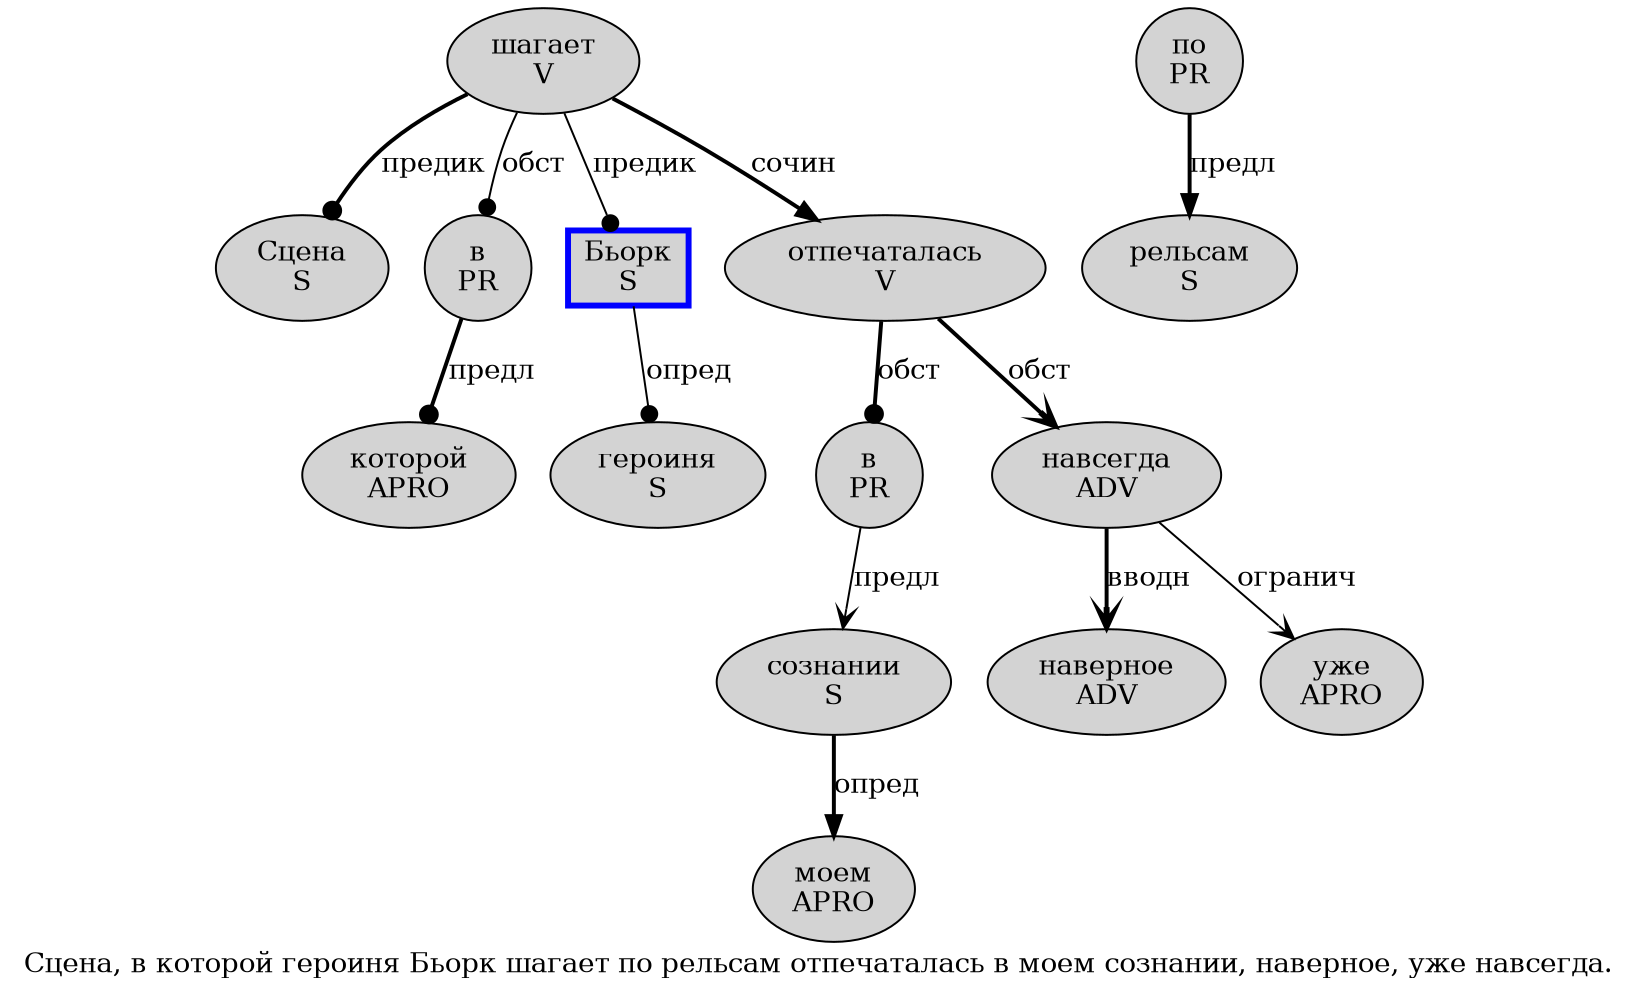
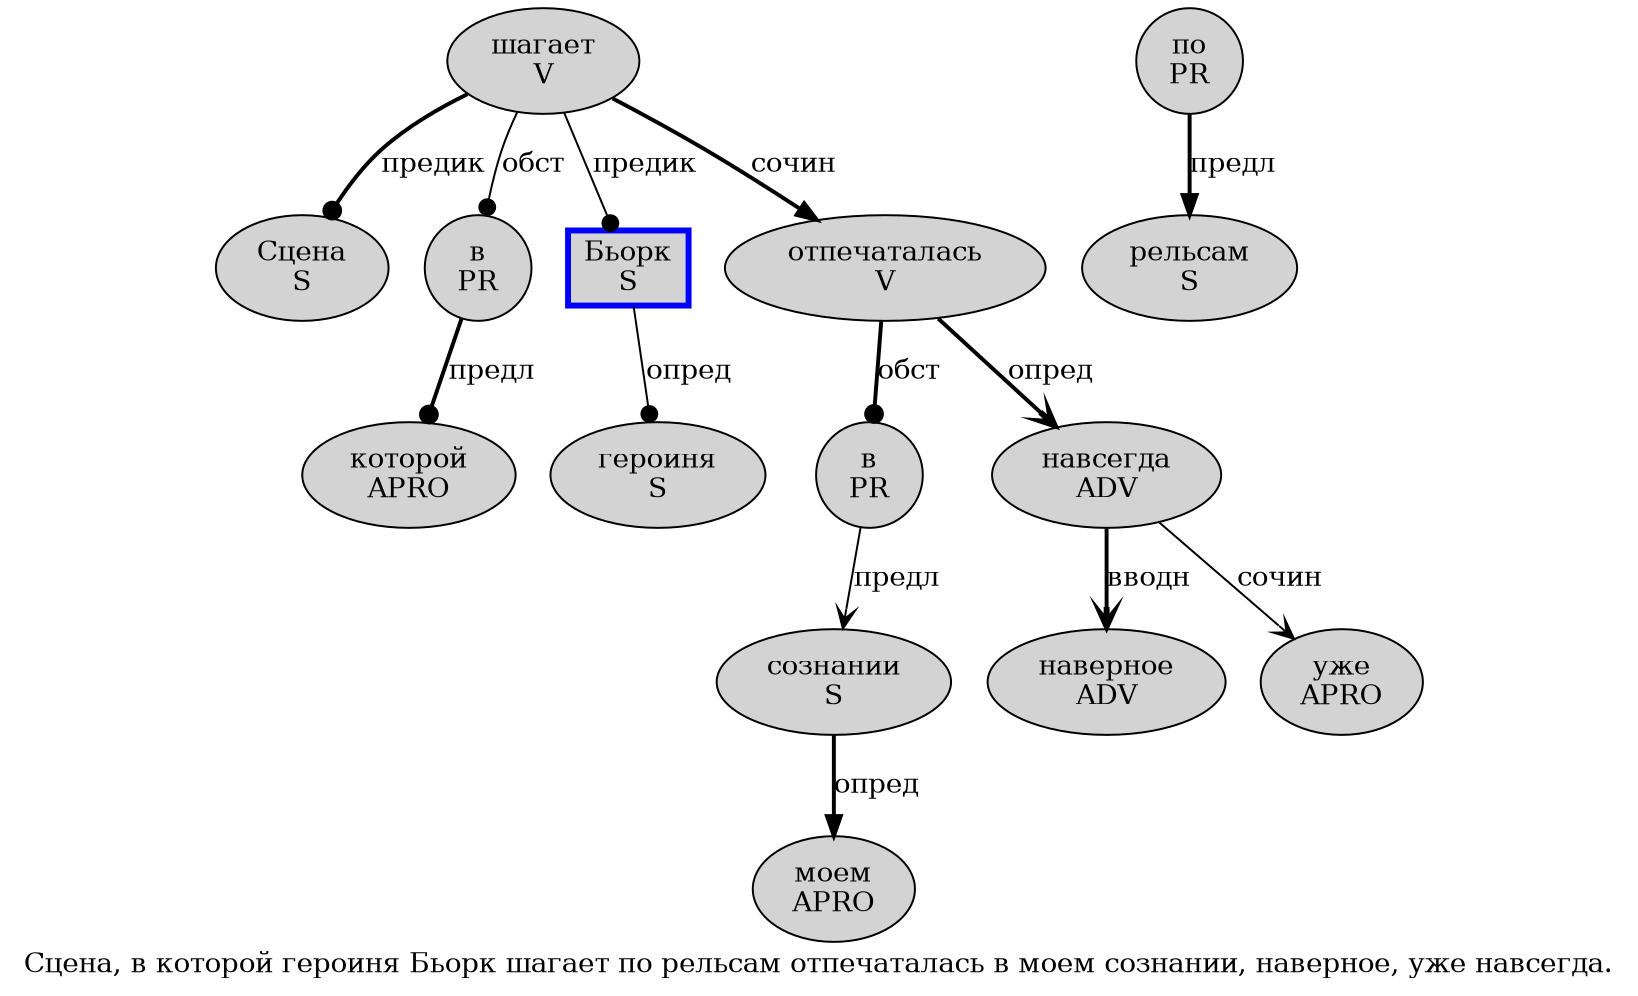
(1039, 372) -> (1050, 372)
(1297, 579) -> (1280, 579)
